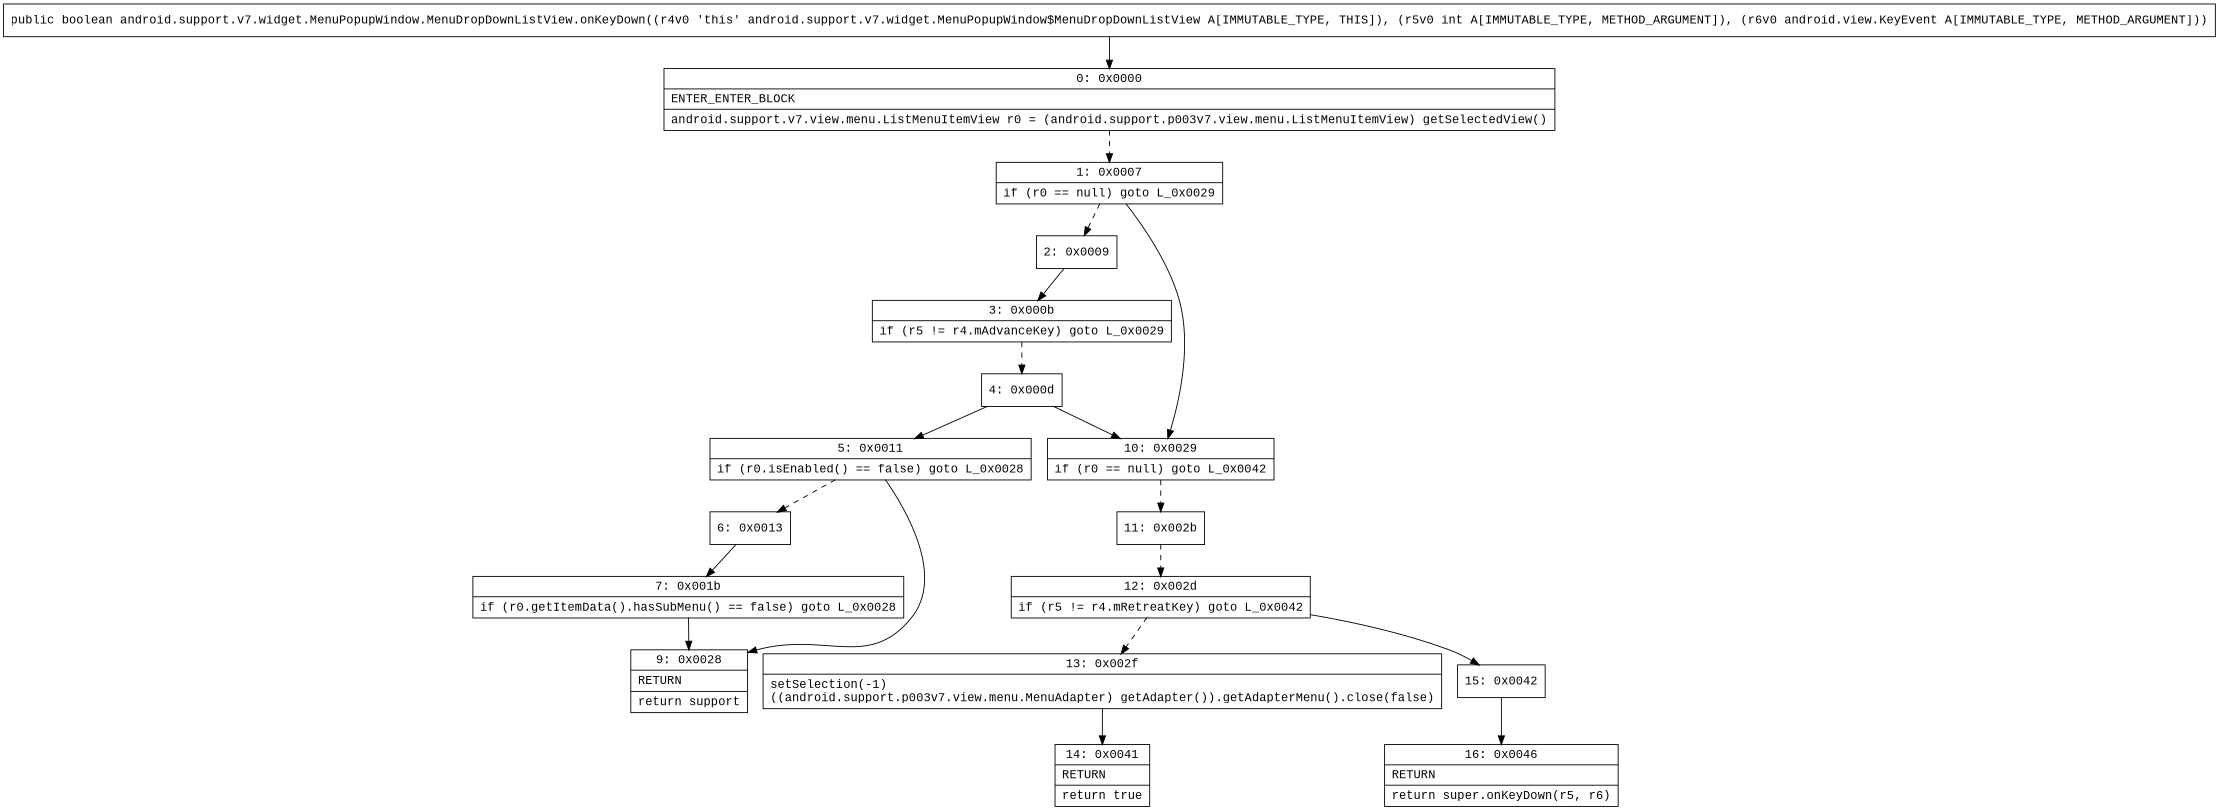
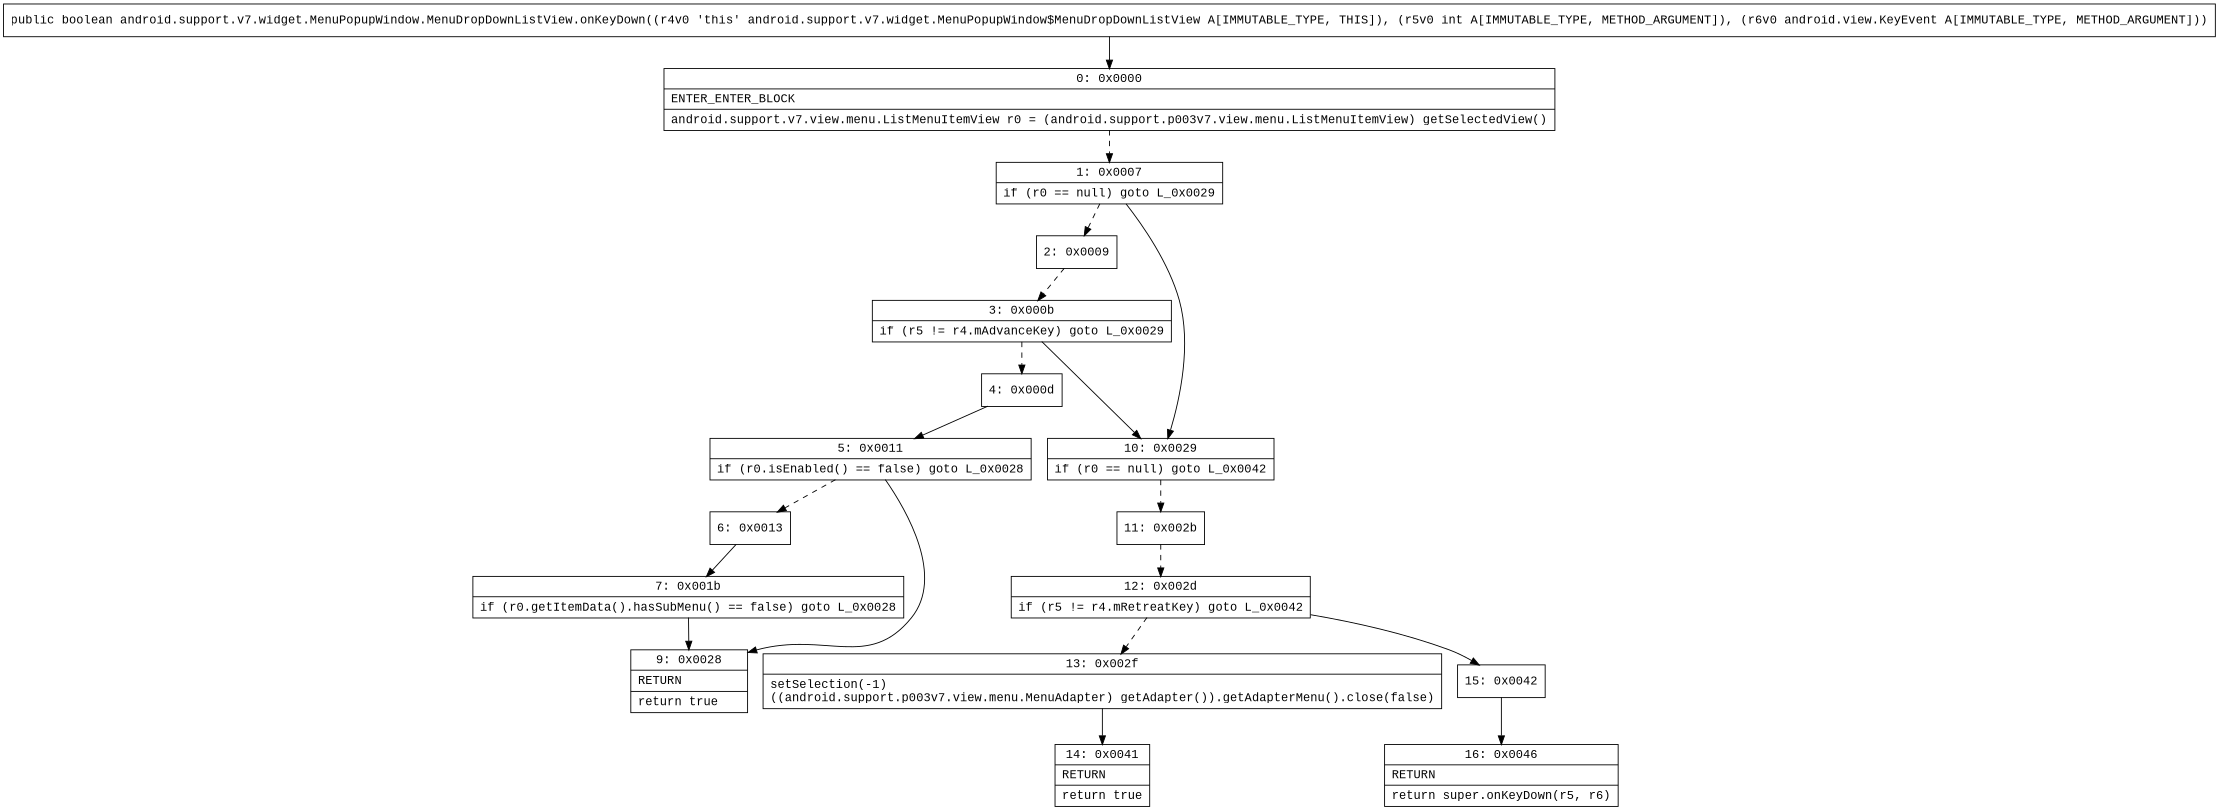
(1054, 281) -> (1054, 281)
(1083, 421) -> (1088, 387)
(689, 702) -> (678, 702)
